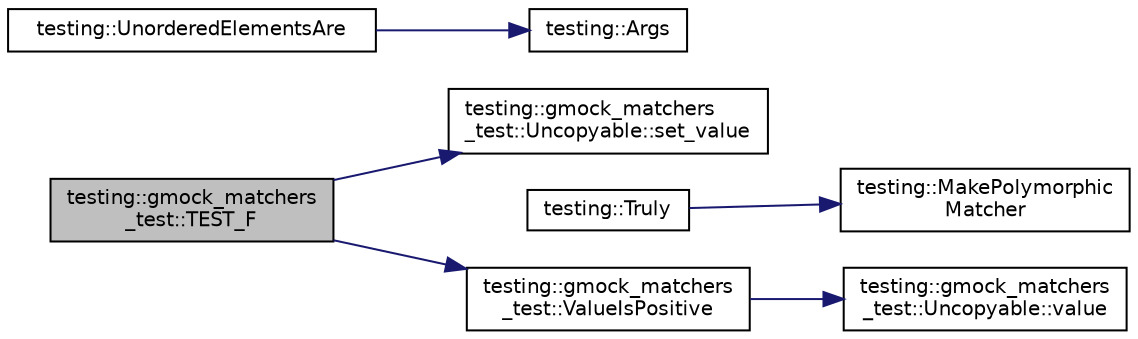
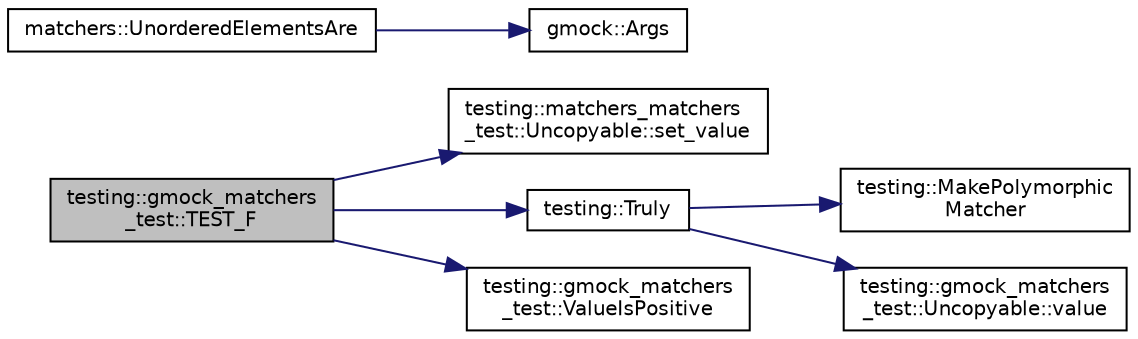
(192, 30) -> (192, 30)
(608, 30) -> (608, 30)
(608, 121) -> (608, 121)
none -> (420, 210)
(787, 299) -> (763, 247)
